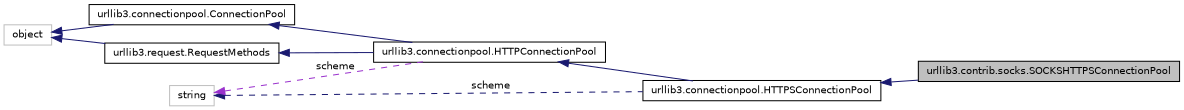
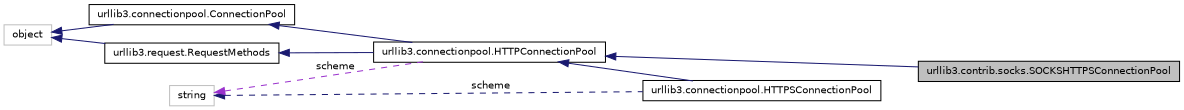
(905, 81) -> (767, 62)
